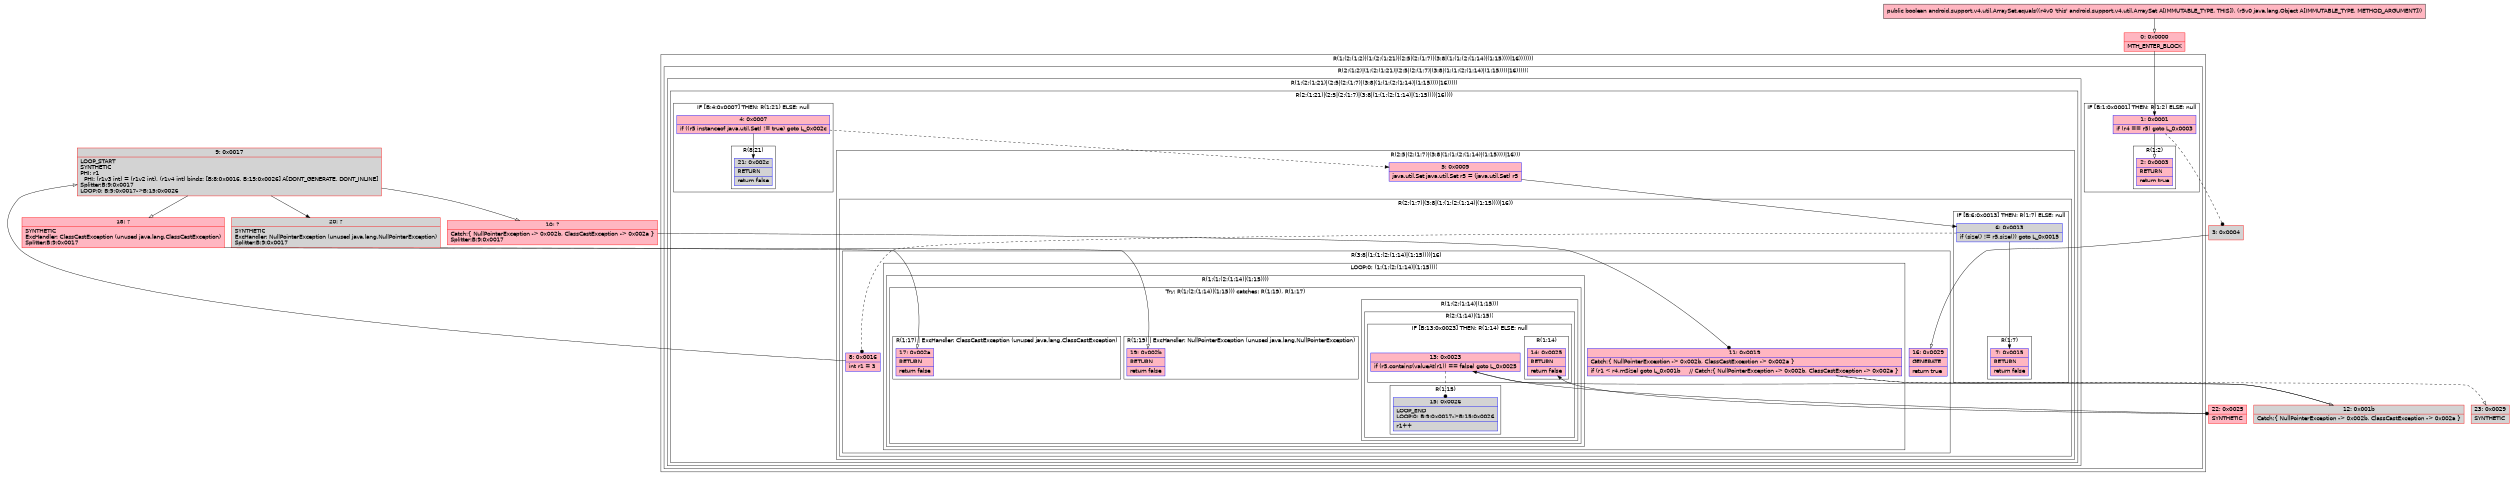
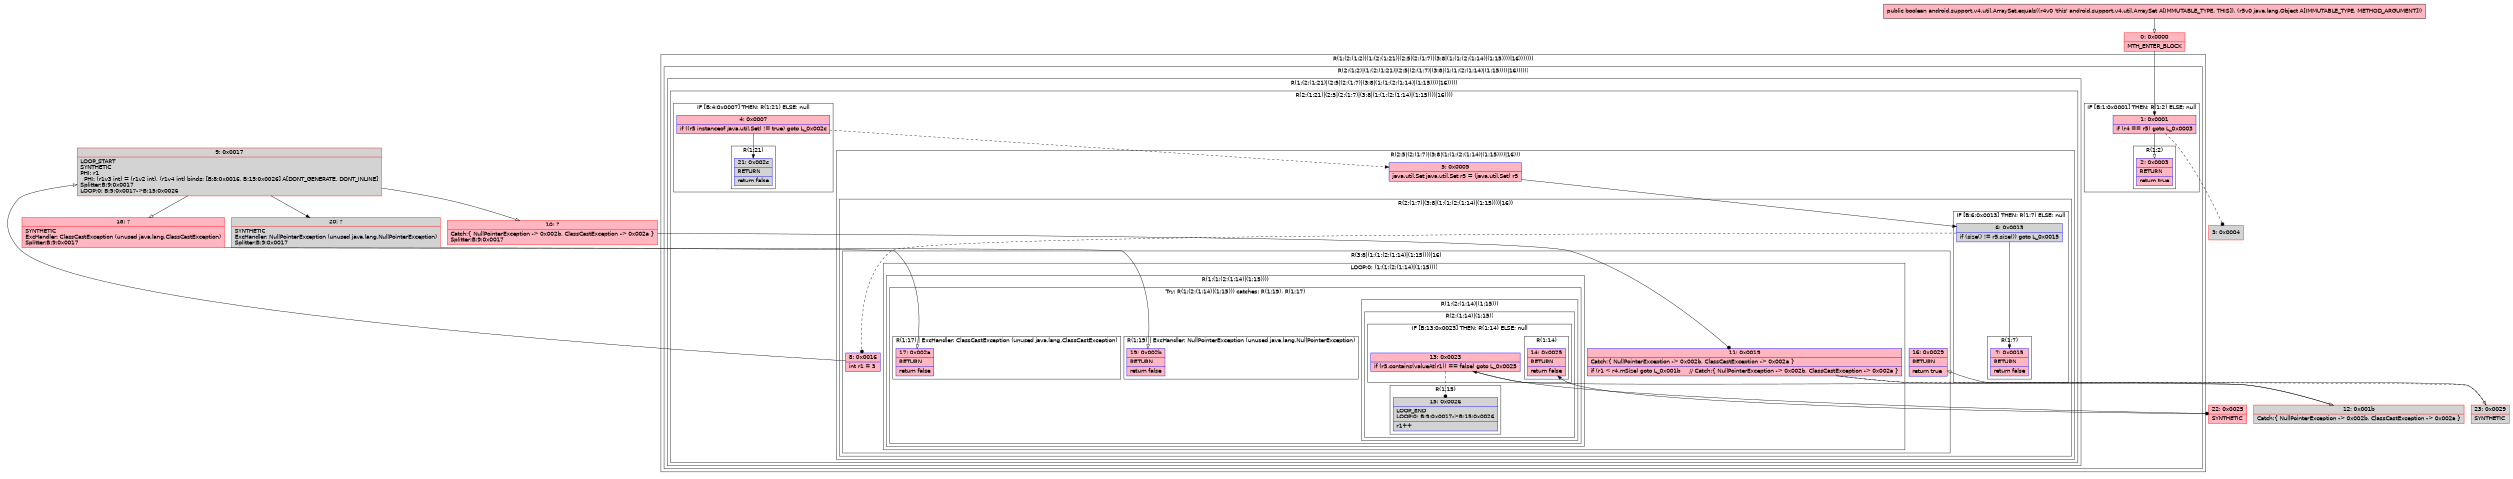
(753, 151) -> (753, 151)
(2042, 248) -> (2222, 382)
(1927, 362) -> (1924, 362)
